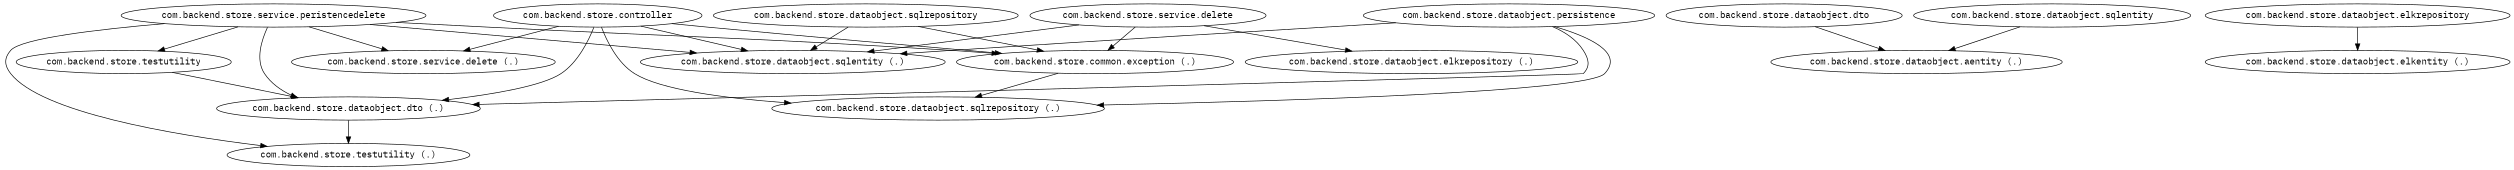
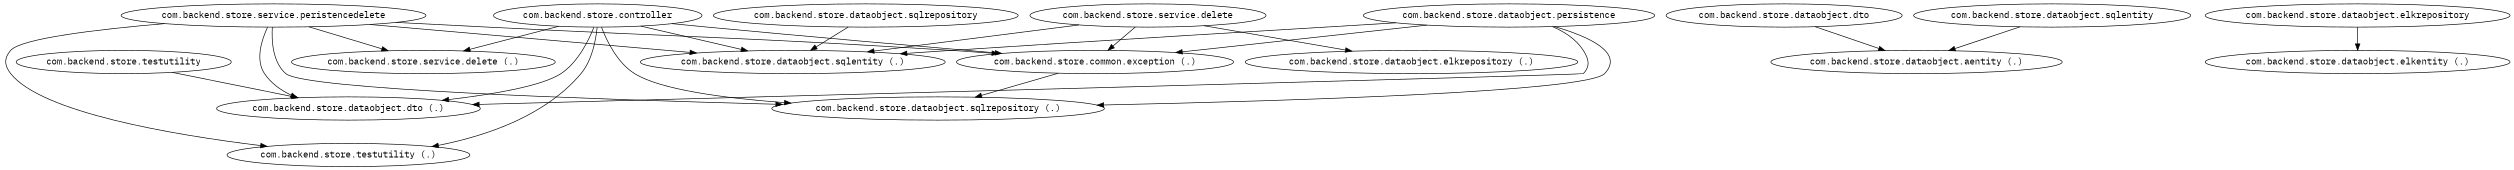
(201, 38) -> (519, 95)
(989, 41) -> (1304, 38)
(348, 129) -> (538, 109)
